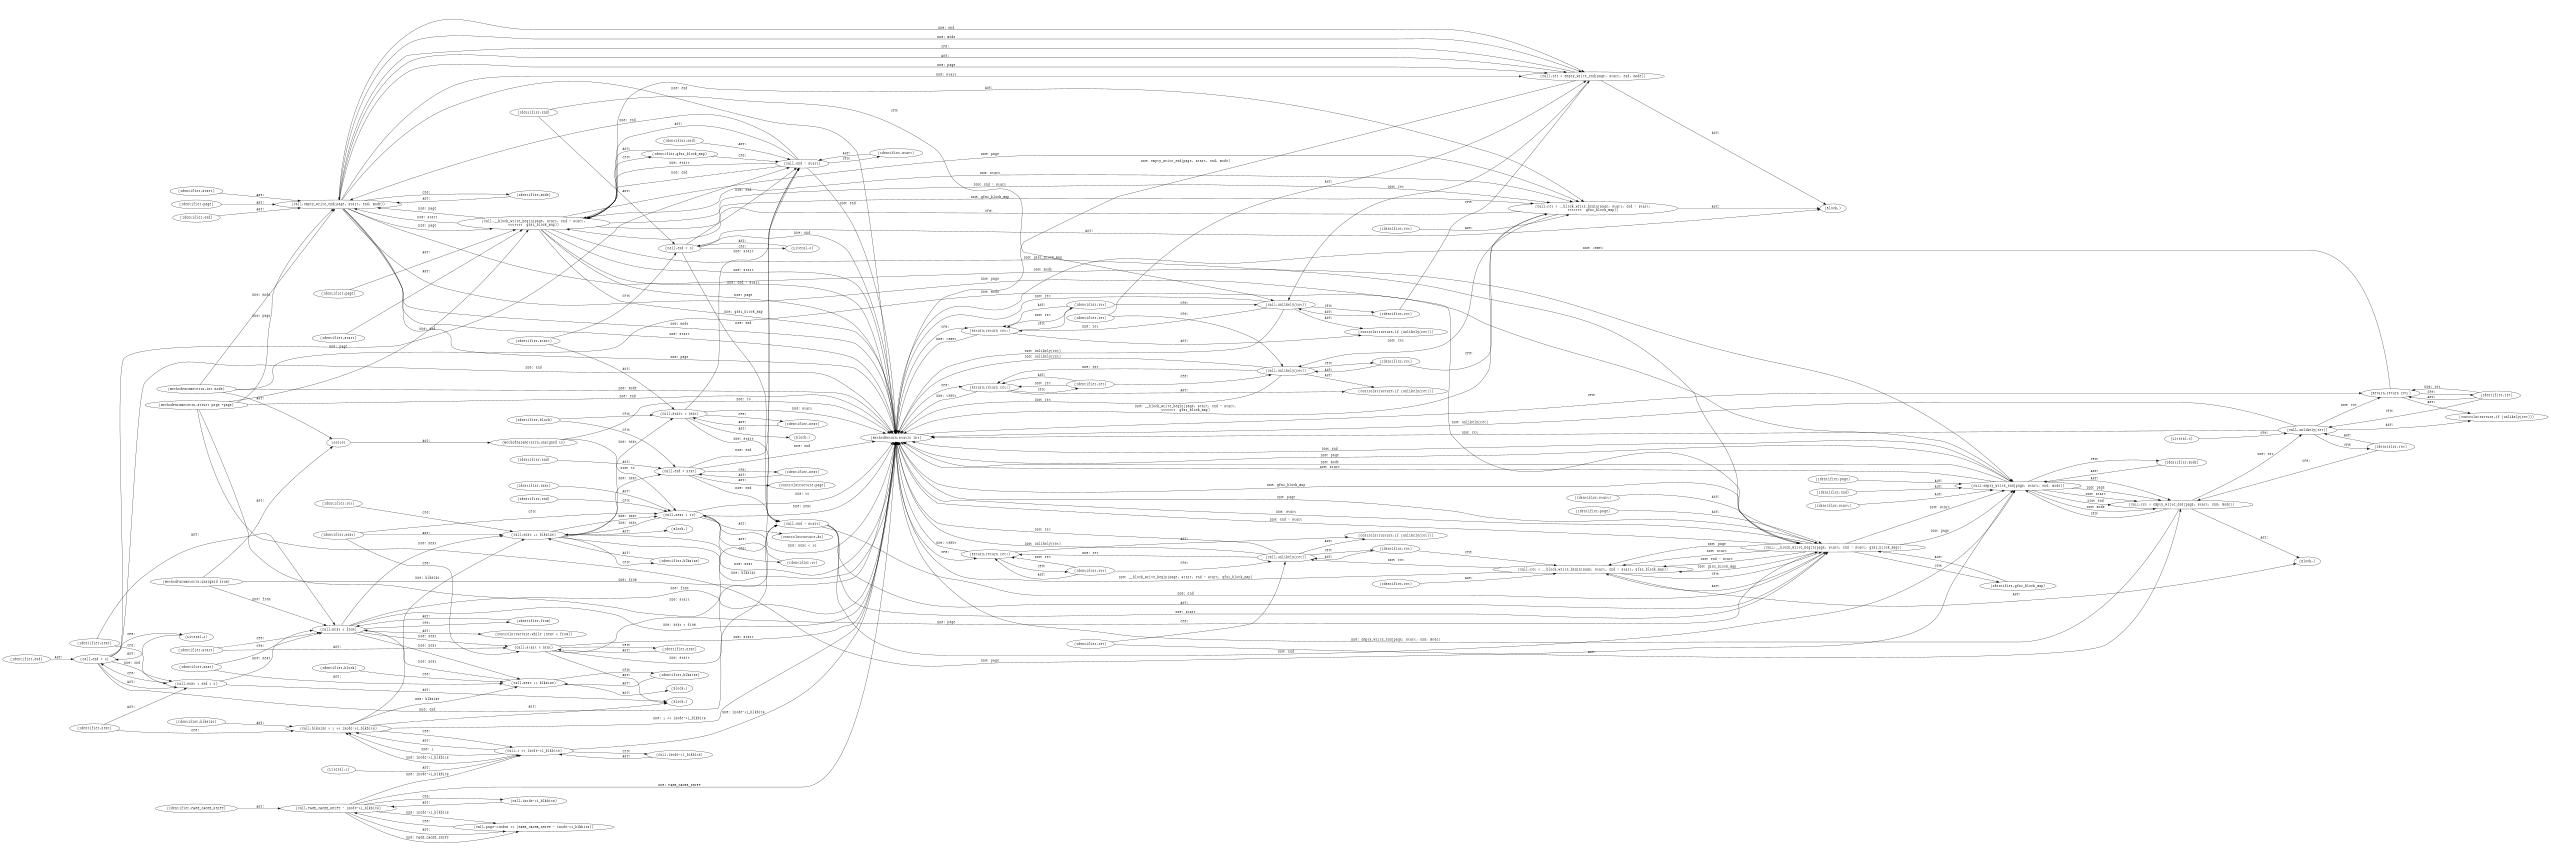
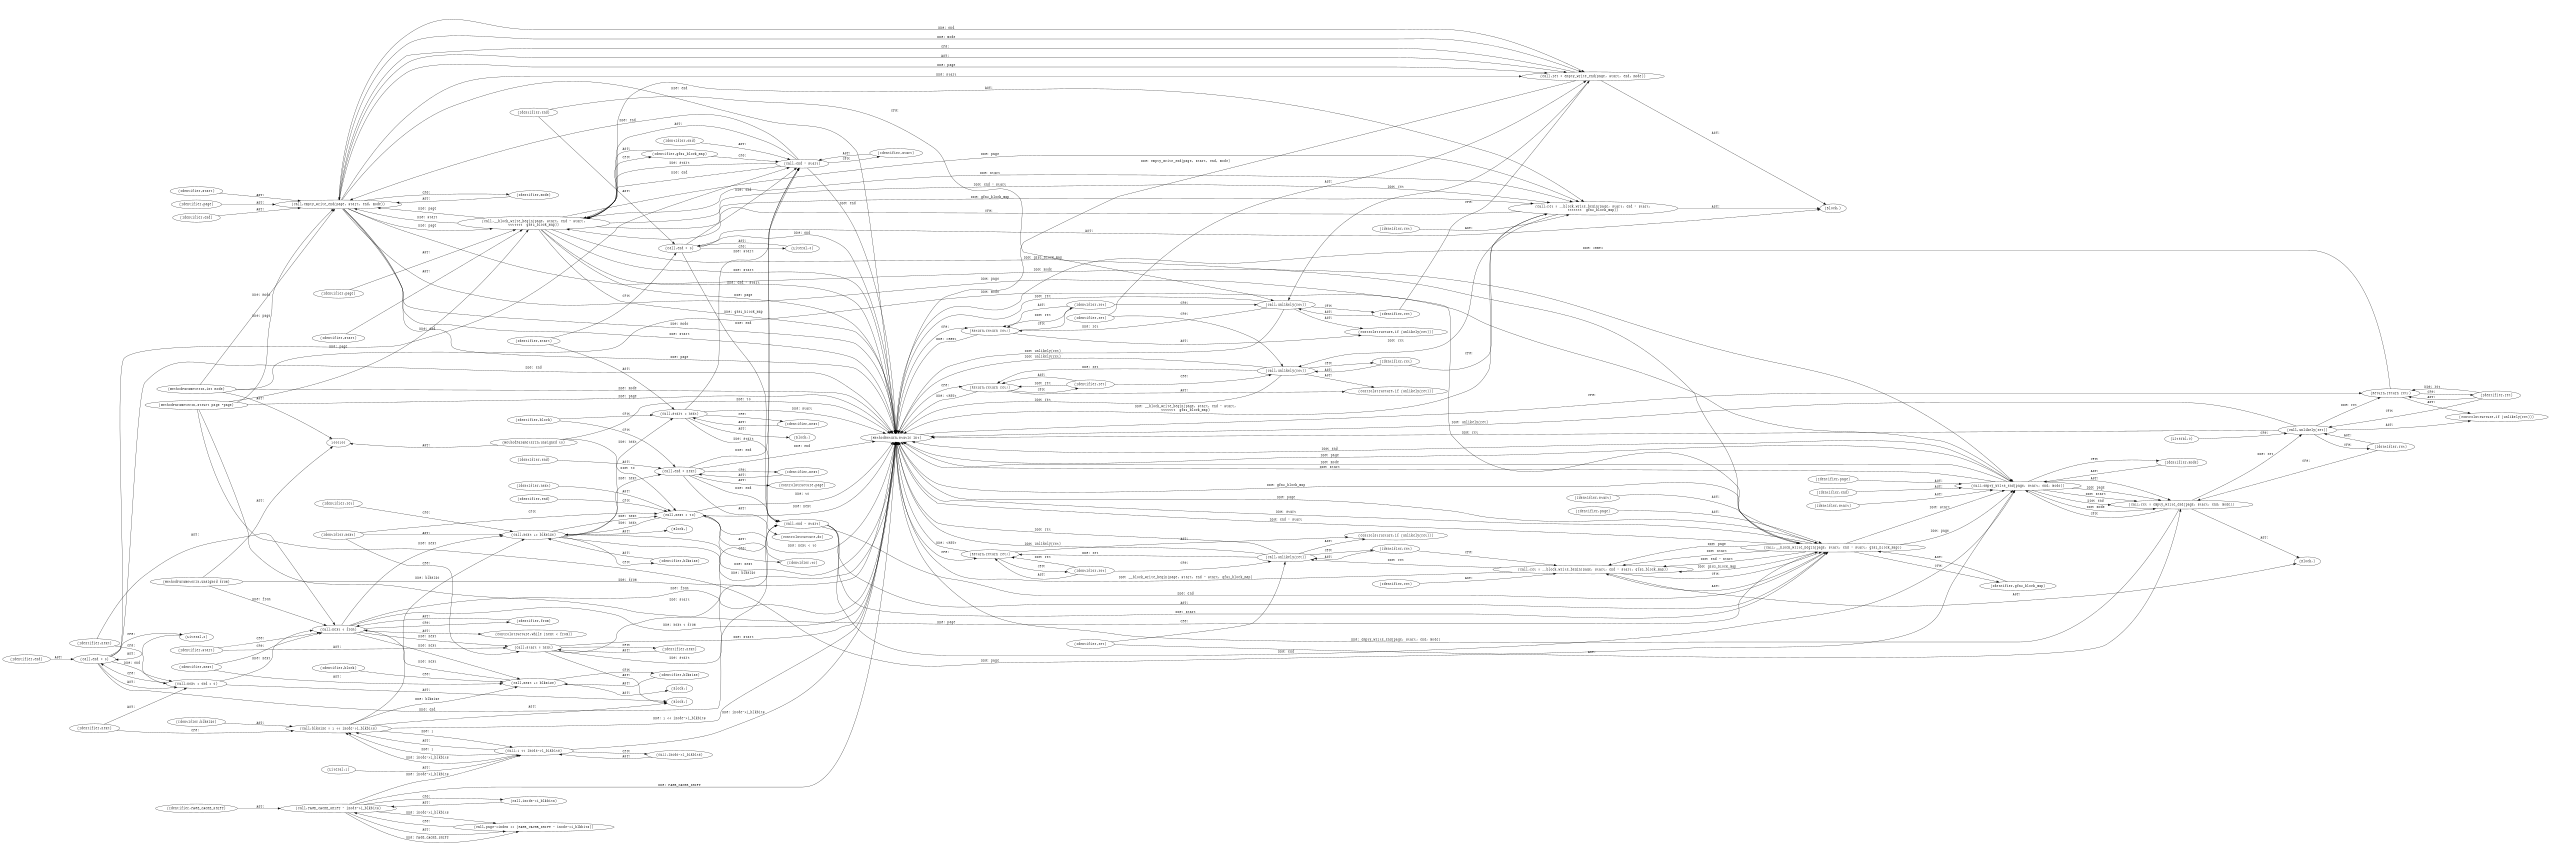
(628, 396) -> (628, 396)
(419, 443) -> (425, 447)
(739, 530) -> (727, 512)
(428, 731) -> (428, 731)
